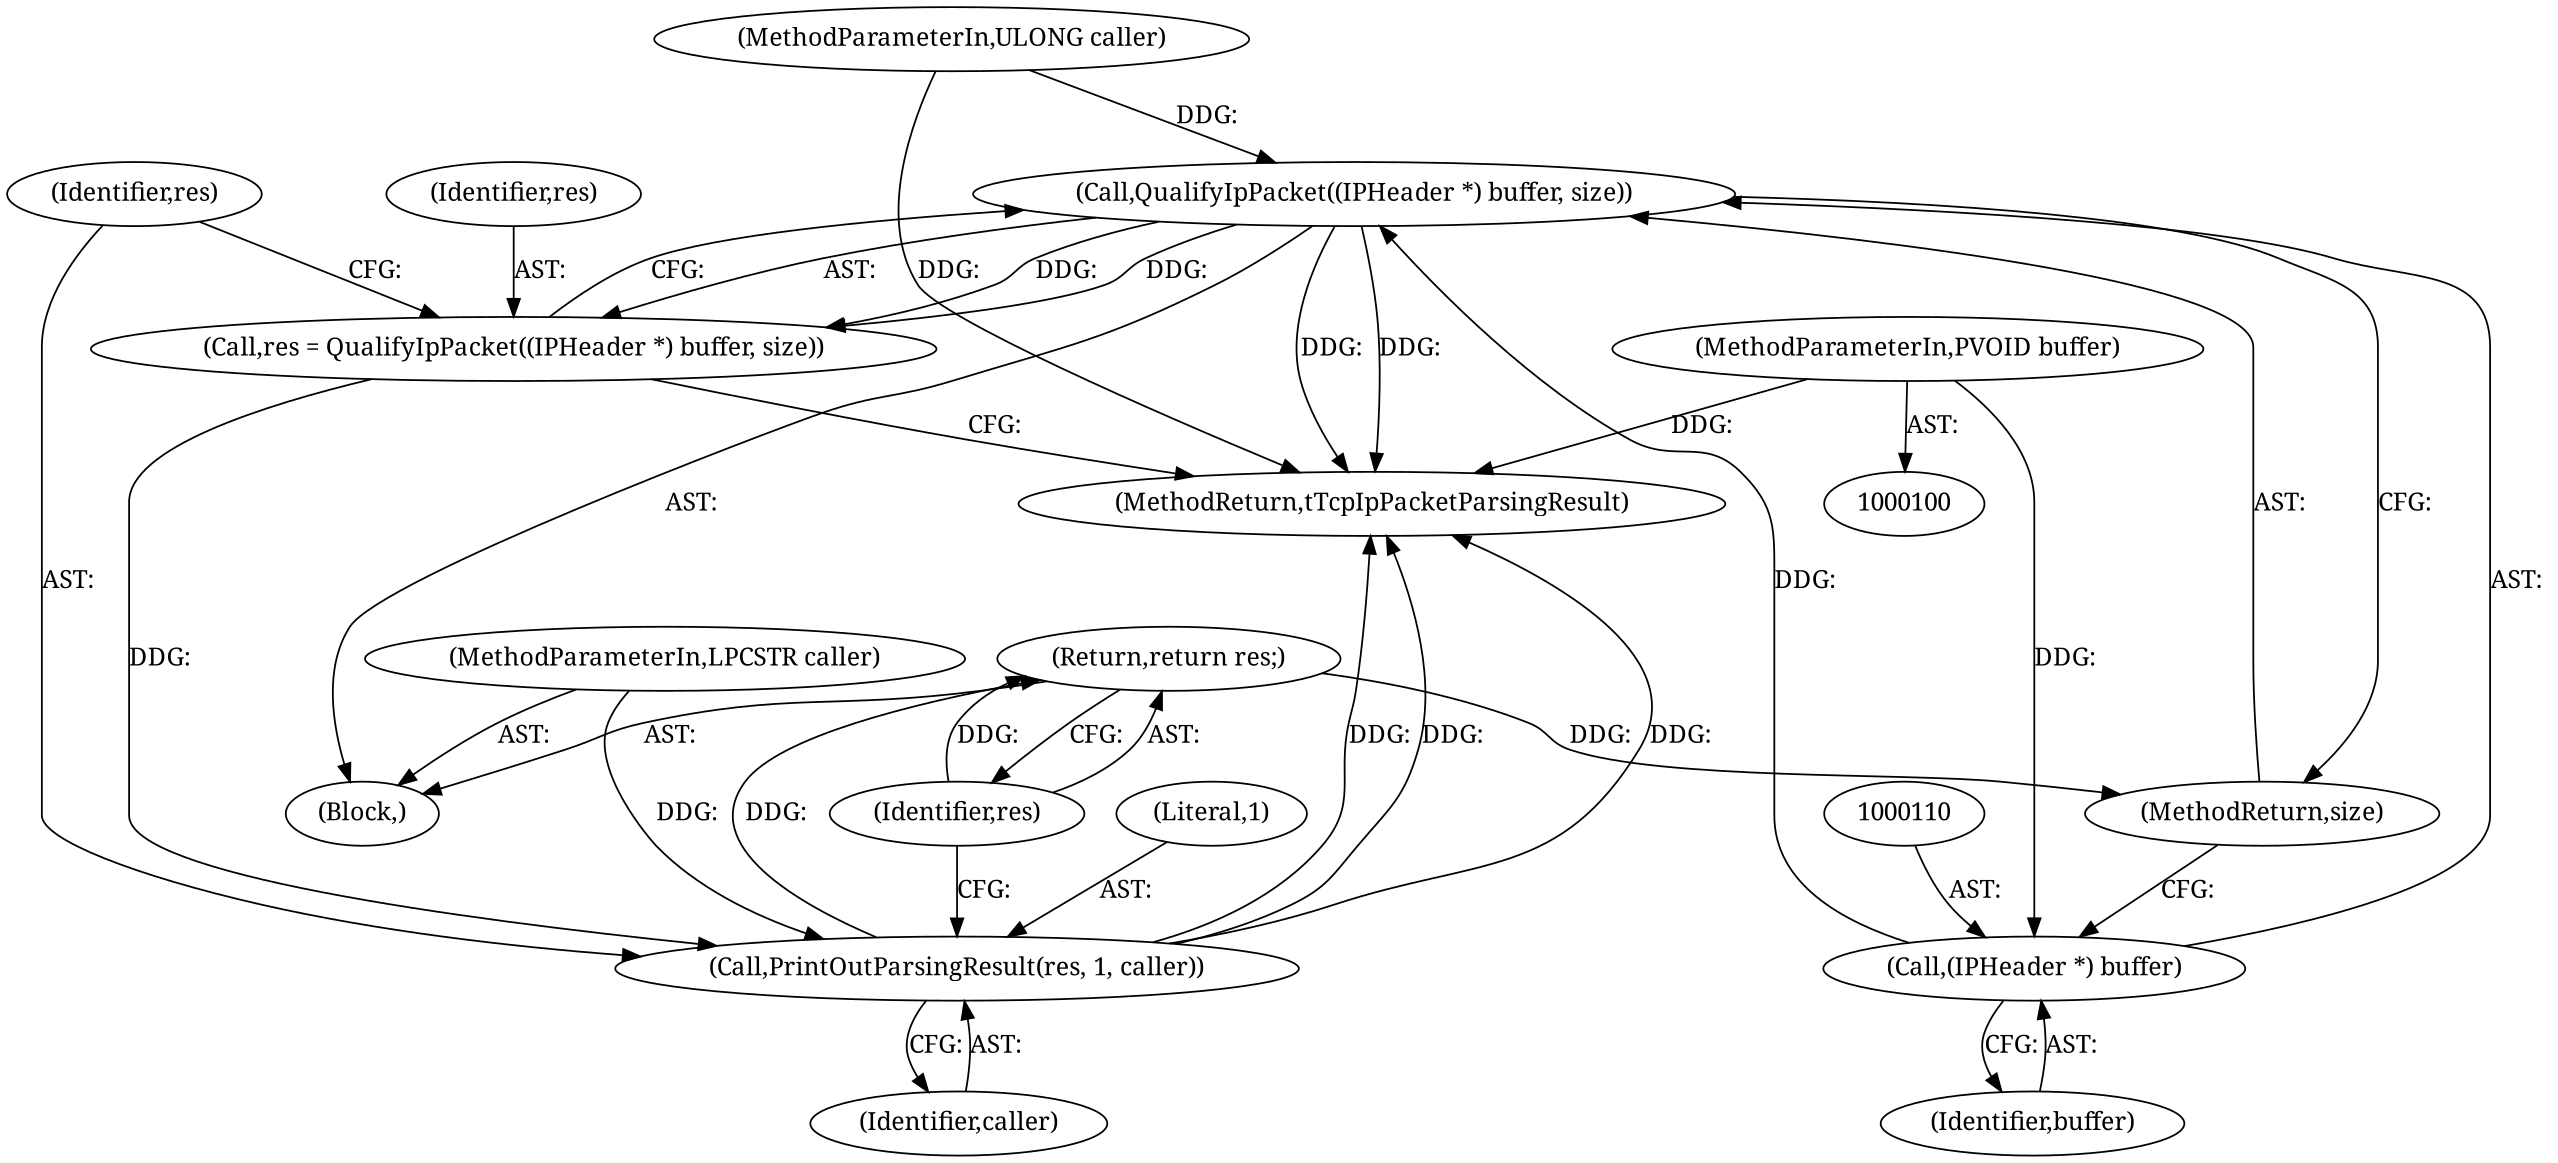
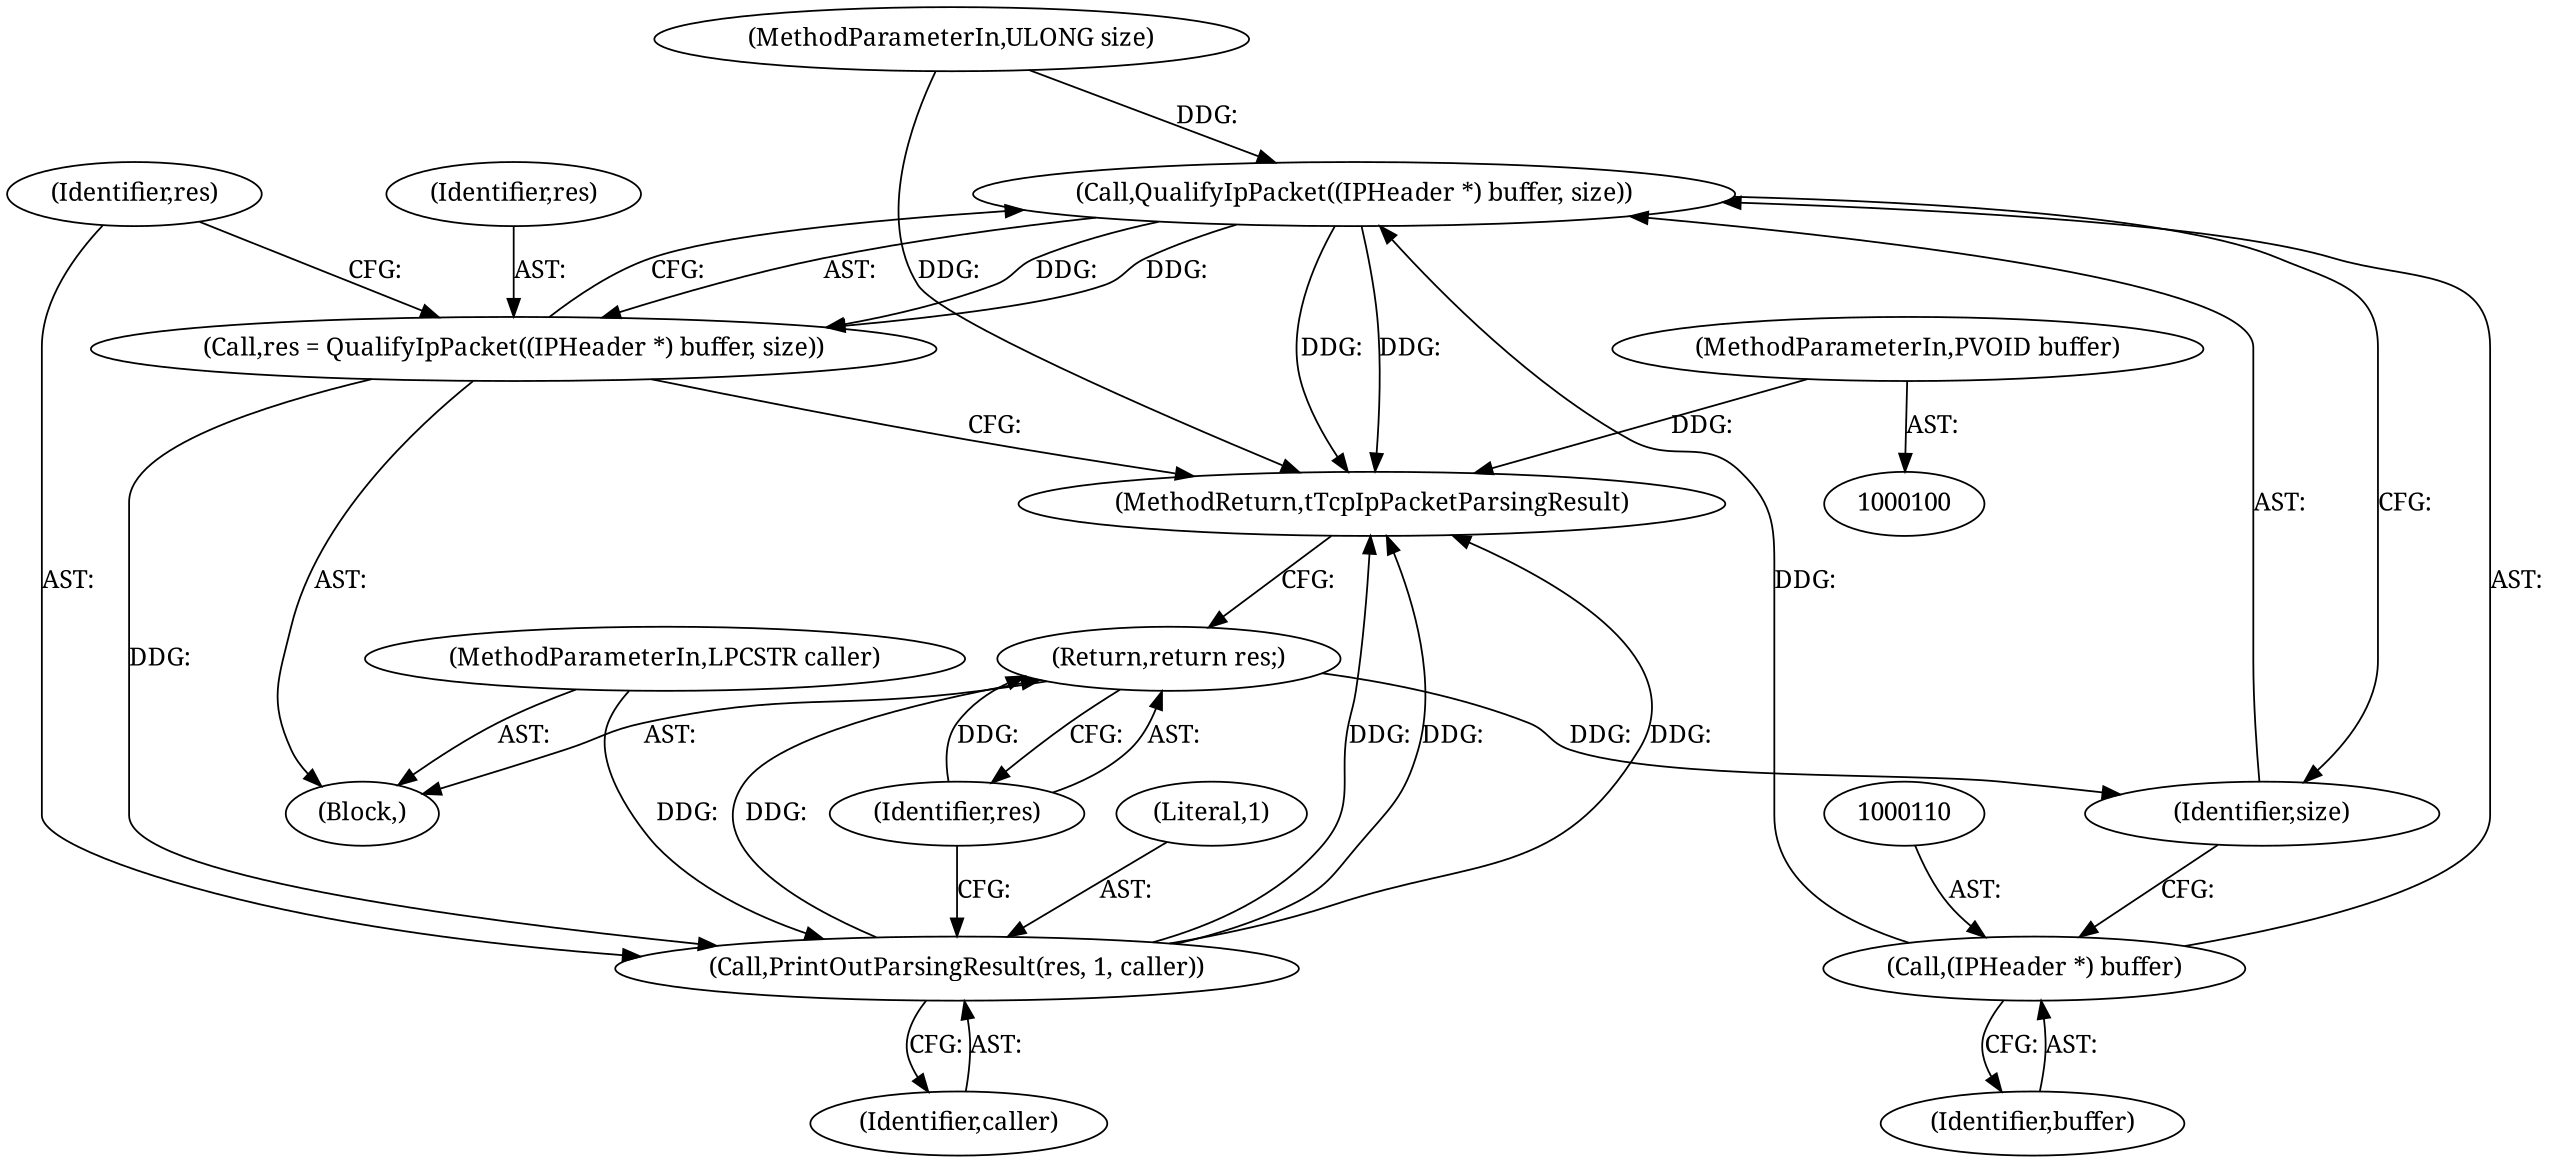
(952, 39) -> (952, 39)
(759, 436) -> (320, 555)
none -> (1277, 576)
(2034, 635) -> none
(2262, 814) -> (2262, 814)
